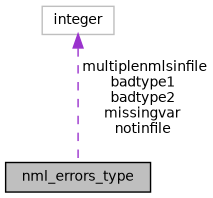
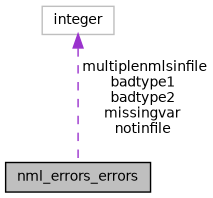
(78, 177) -> (78, 177)
